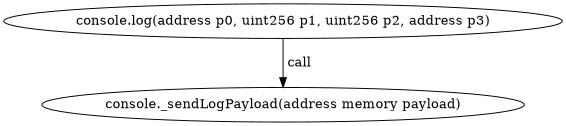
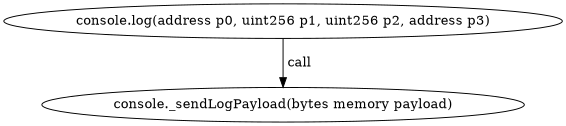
(283, 105) -> (283, 105)
